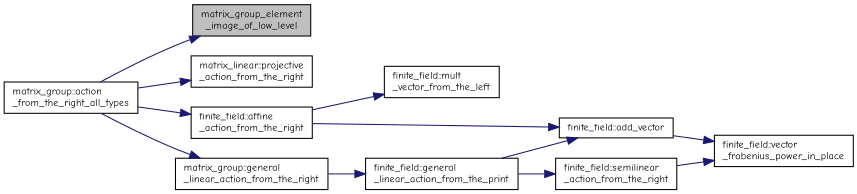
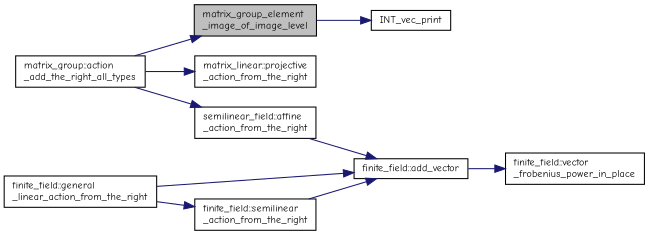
(252, 20) -> (255, 20)
none -> (411, 20)
(442, 82) -> none
(71, 98) -> (80, 72)
(252, 123) -> (255, 123)
(690, 164) -> (338, 190)
(252, 174) -> none
(442, 174) -> (80, 192)
